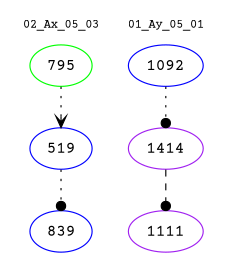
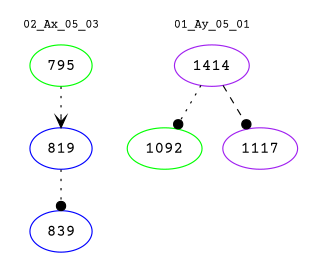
(166, 66) -> (165, 149)
(166, 103) -> (191, 103)
(61, 149) -> (61, 149)
(166, 231) -> (260, 149)
